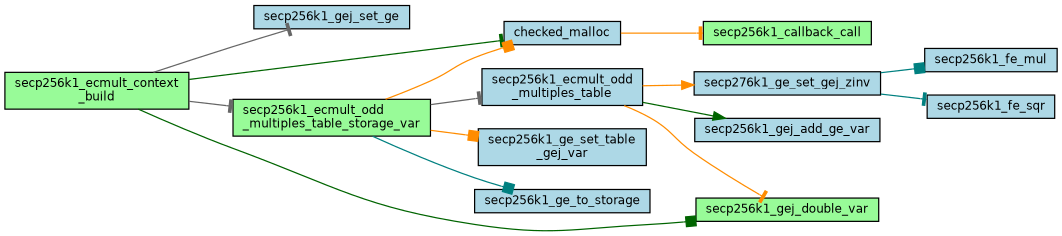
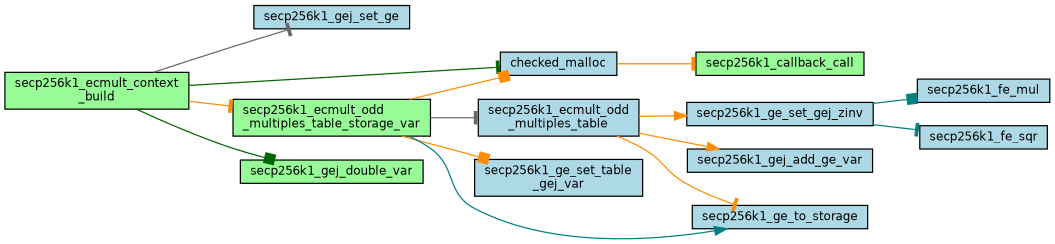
(787, 83) -> (780, 114)
(208, 103) -> (208, 103)
(678, 109) -> (673, 140)
(691, 151) -> (672, 173)
(436, 163) -> (542, 231)
